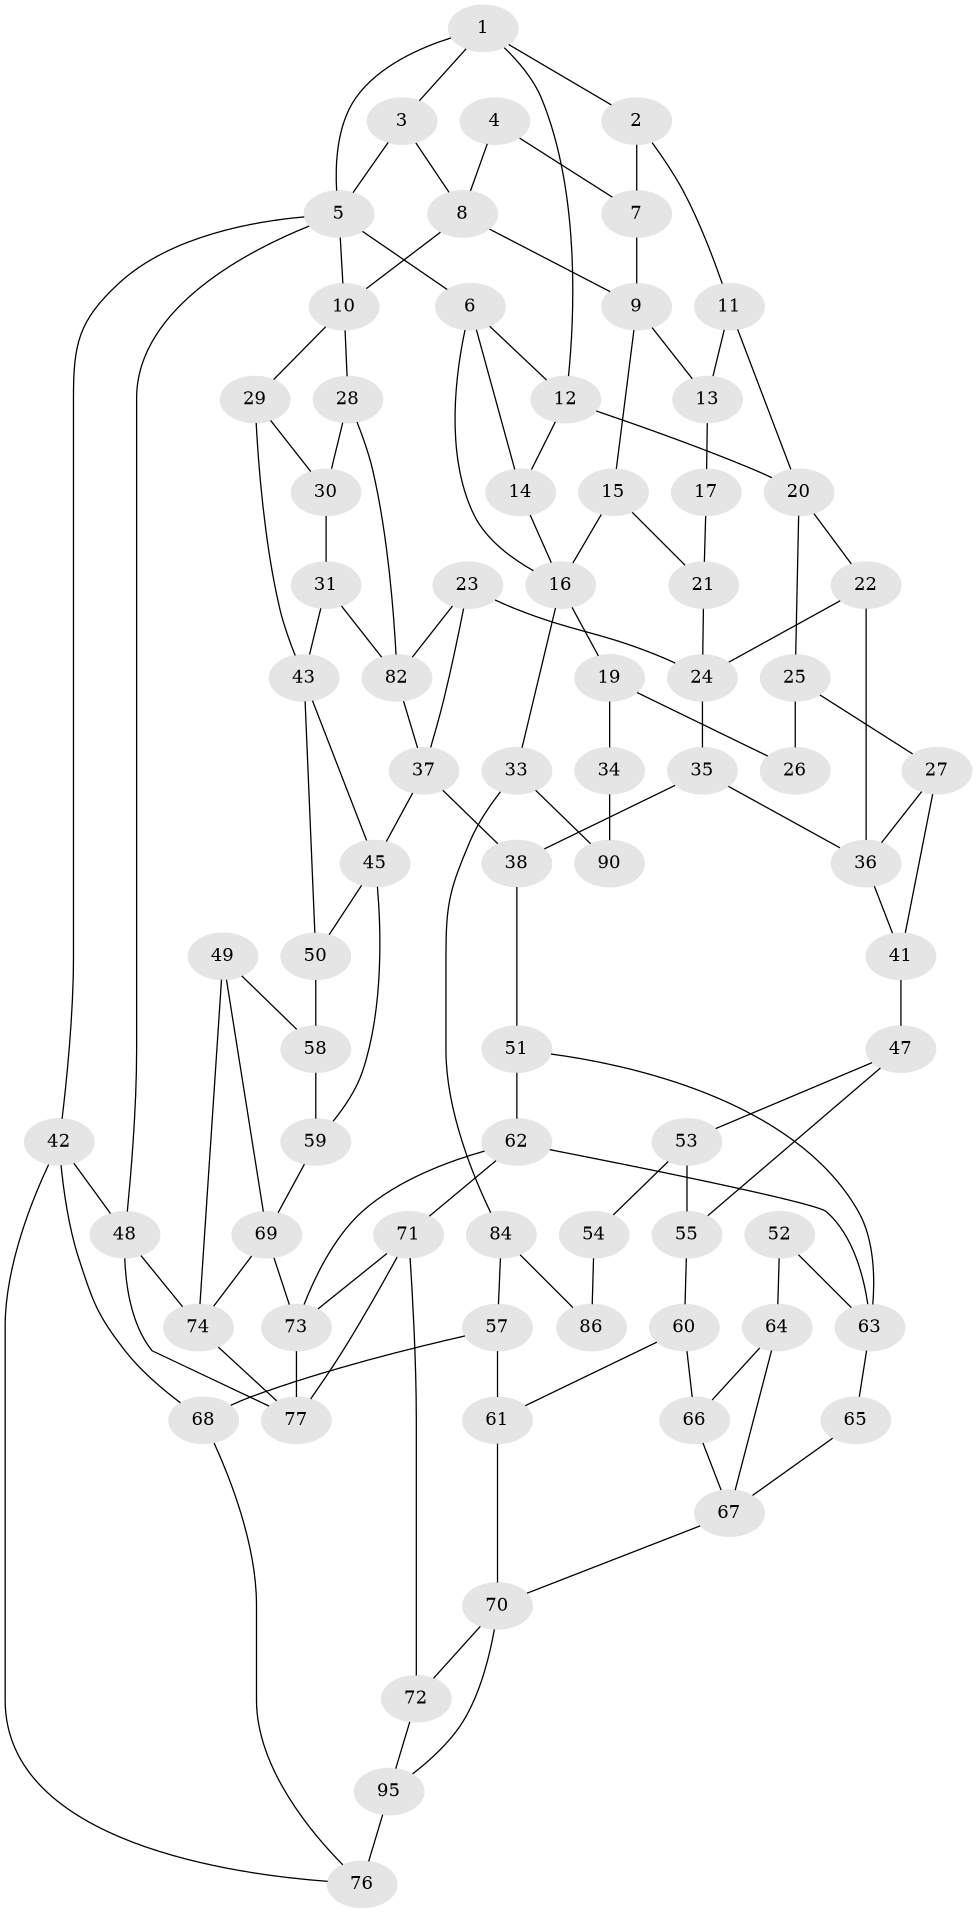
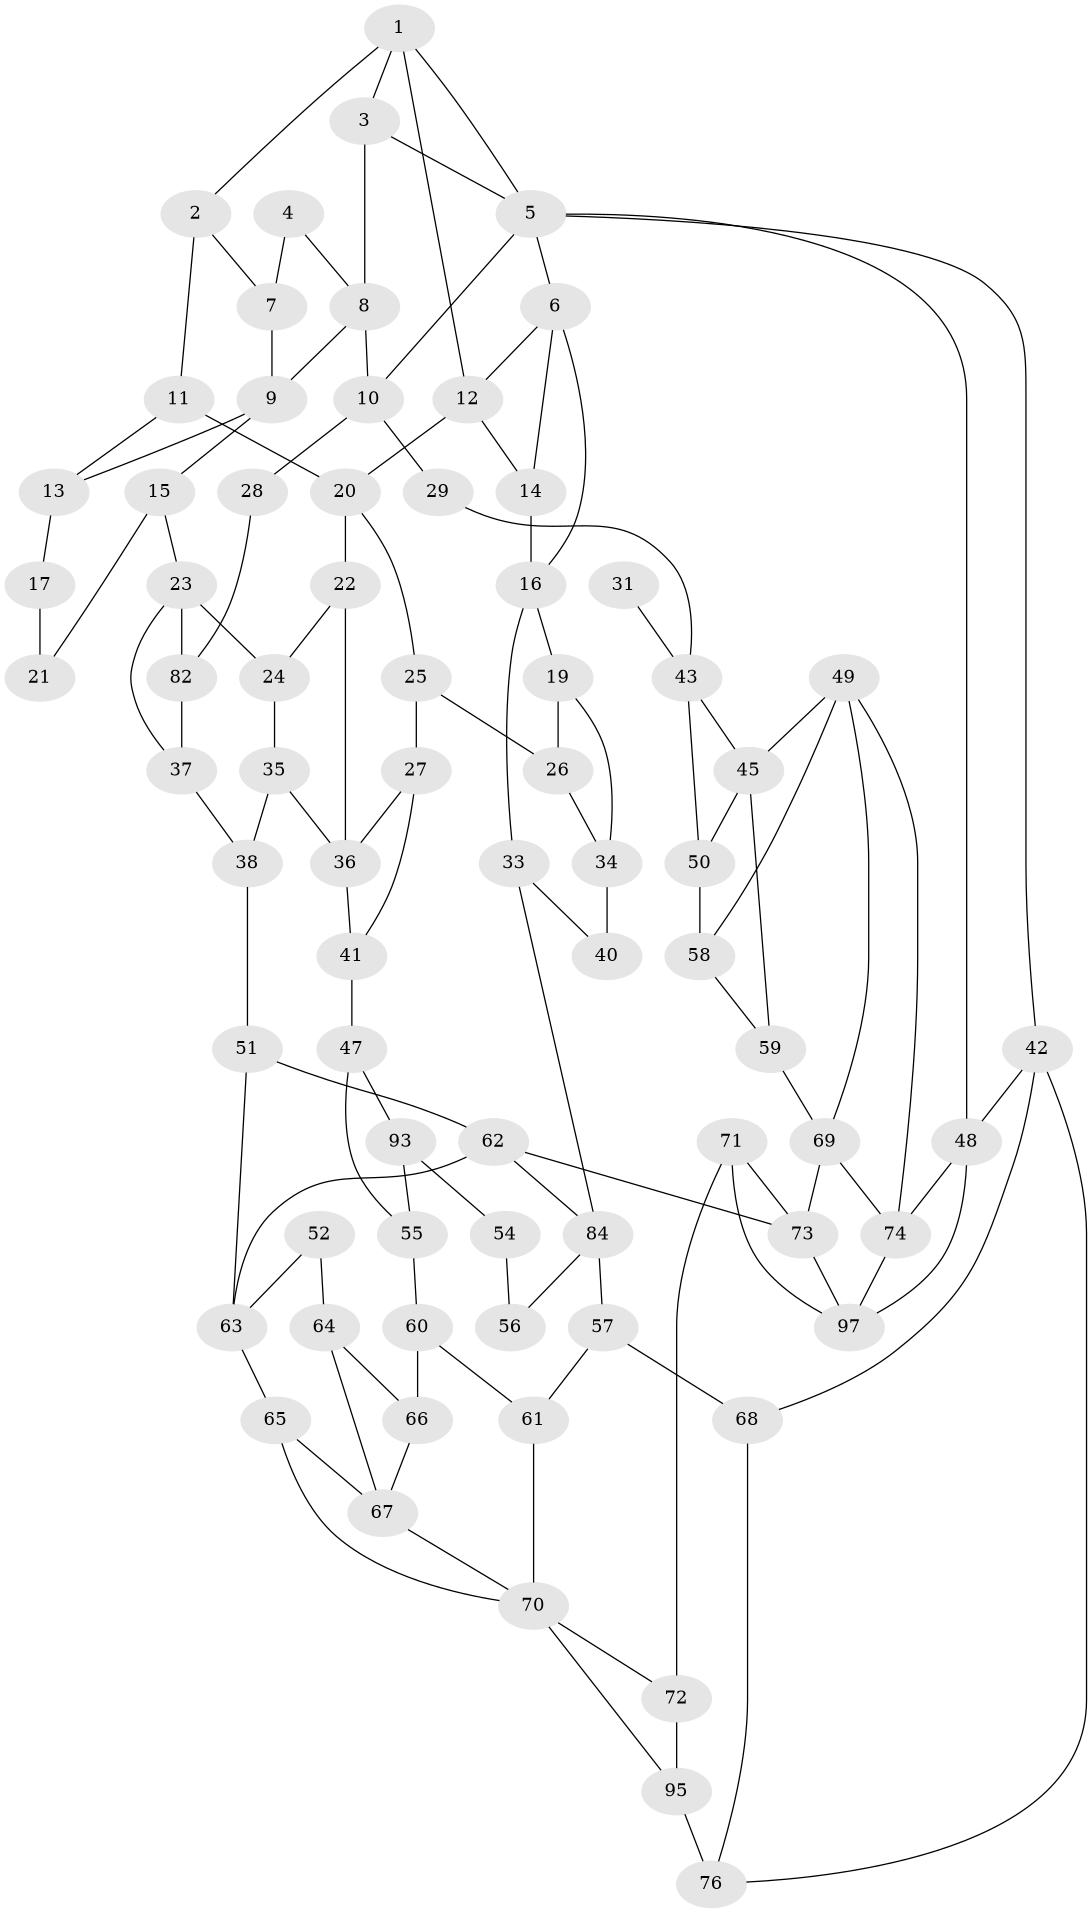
(326, 492) -> none
(587, 539) -> (171, 538)
(362, 632) -> none
(703, 632) -> none
(400, 817) -> (797, 724)
none -> (583, 817)
(610, 864) -> (607, 956)
(687, 1142) -> (401, 1142)
(463, 1188) -> (546, 1188)
(592, 1328) -> (510, 1328)
(296, 1420) -> (849, 1328)
none -> (364, 1556)
